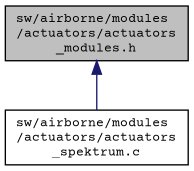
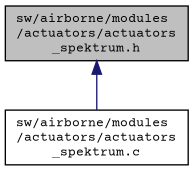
(97, 33) -> (97, 33)
